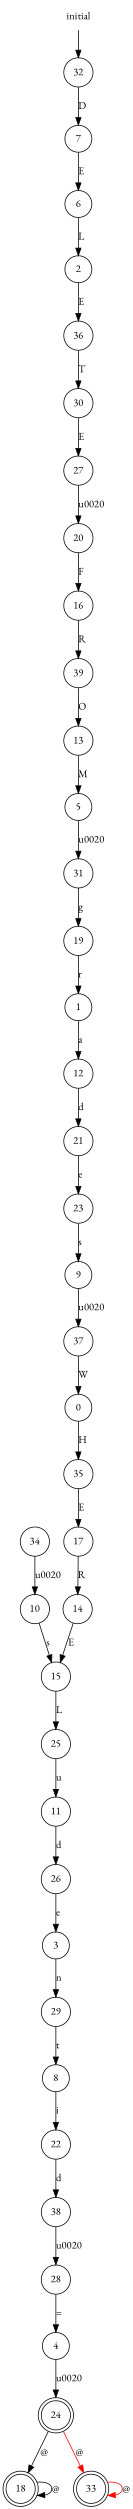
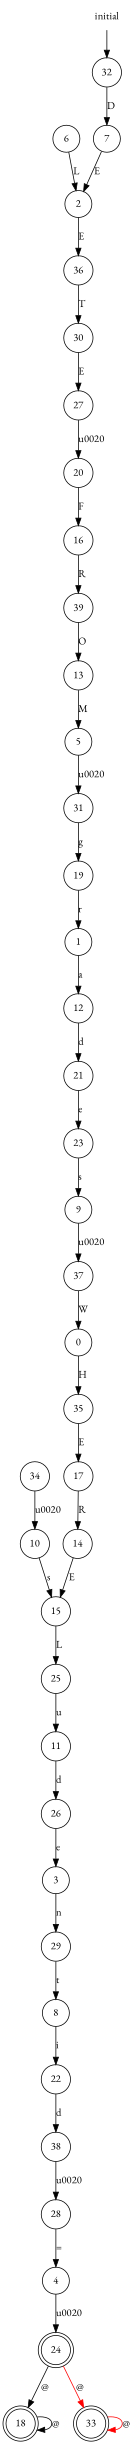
(78, 168) -> (94, 168)
